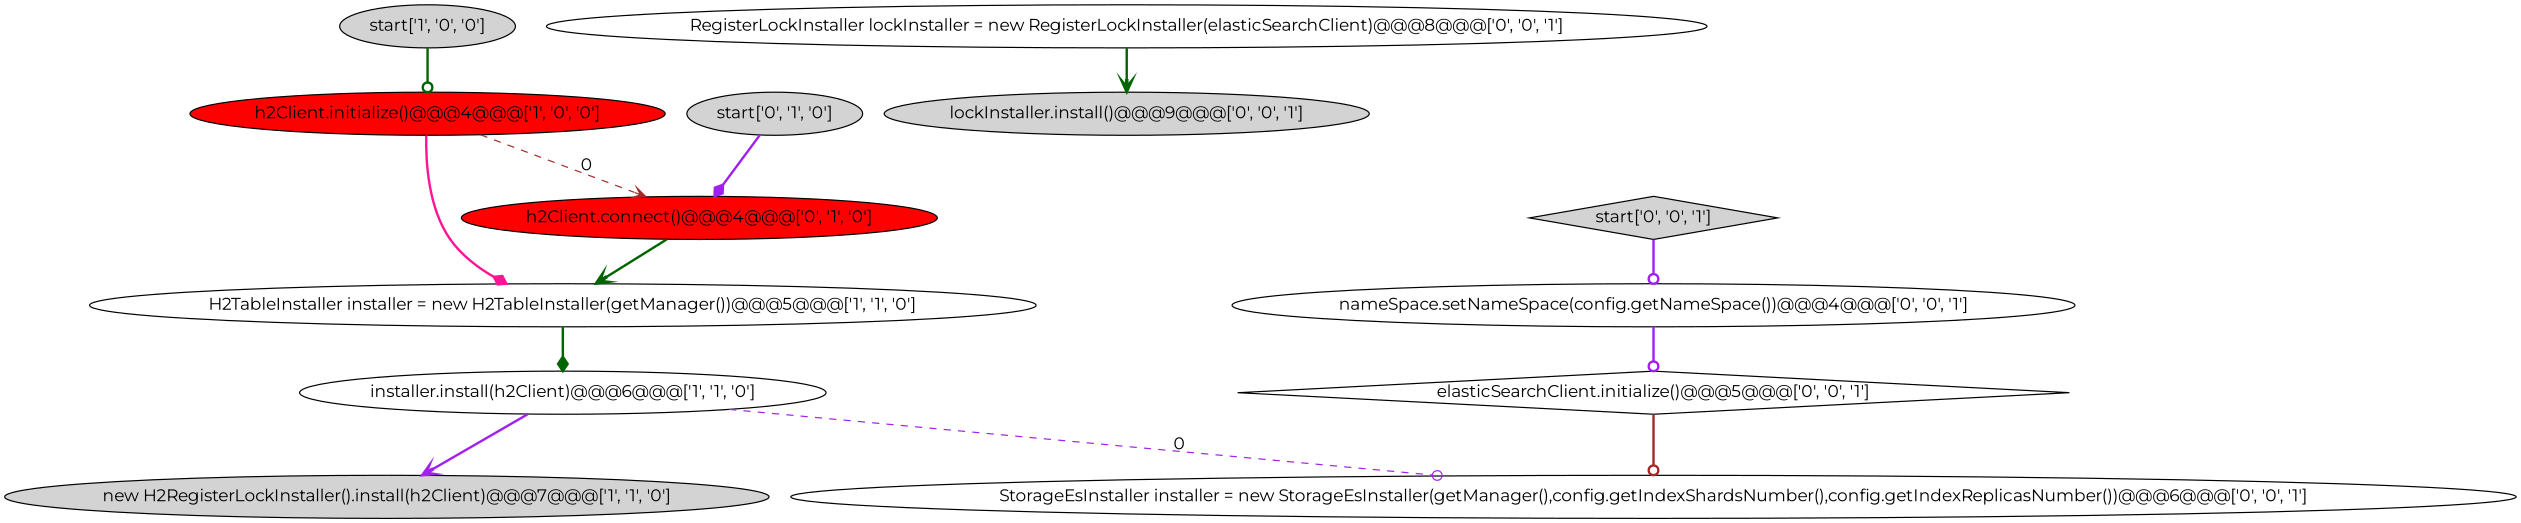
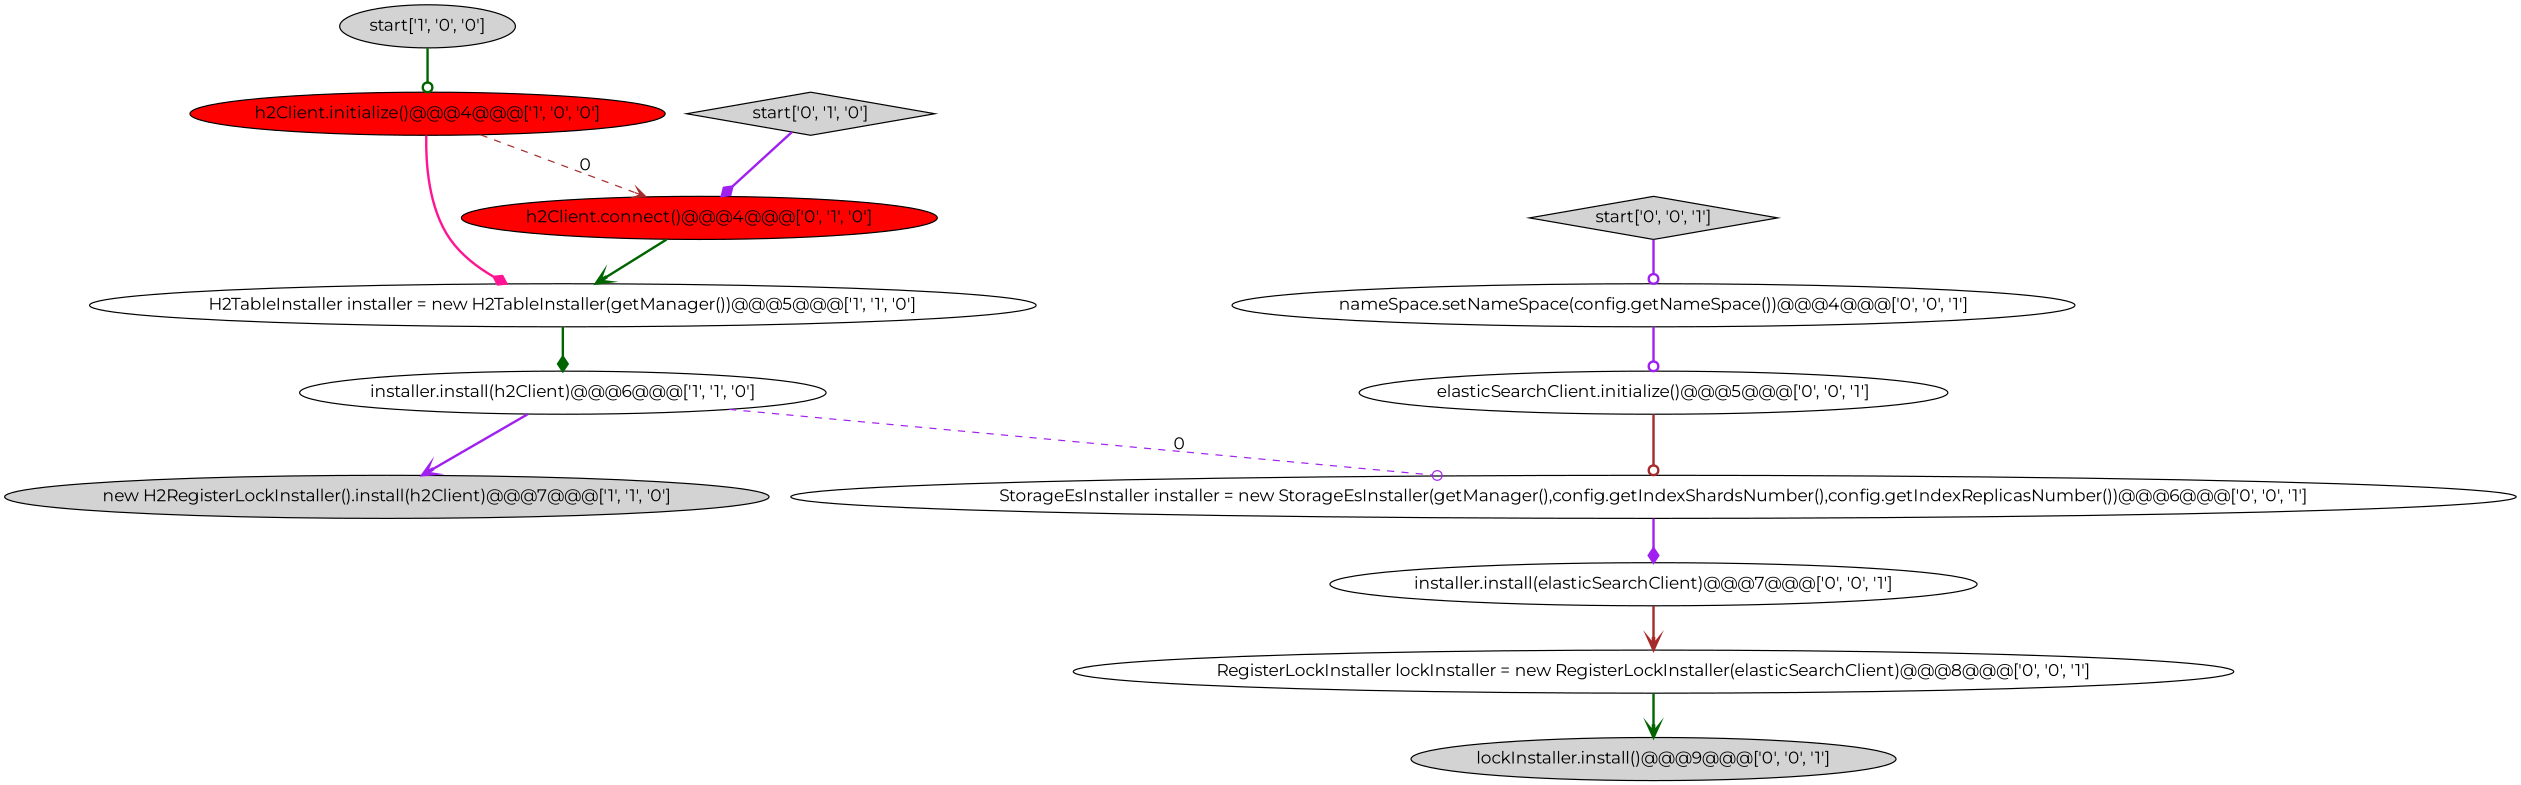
(775, 114) -> (811, 114)
(1653, 393) -> (1653, 393)
none -> (1653, 584)
